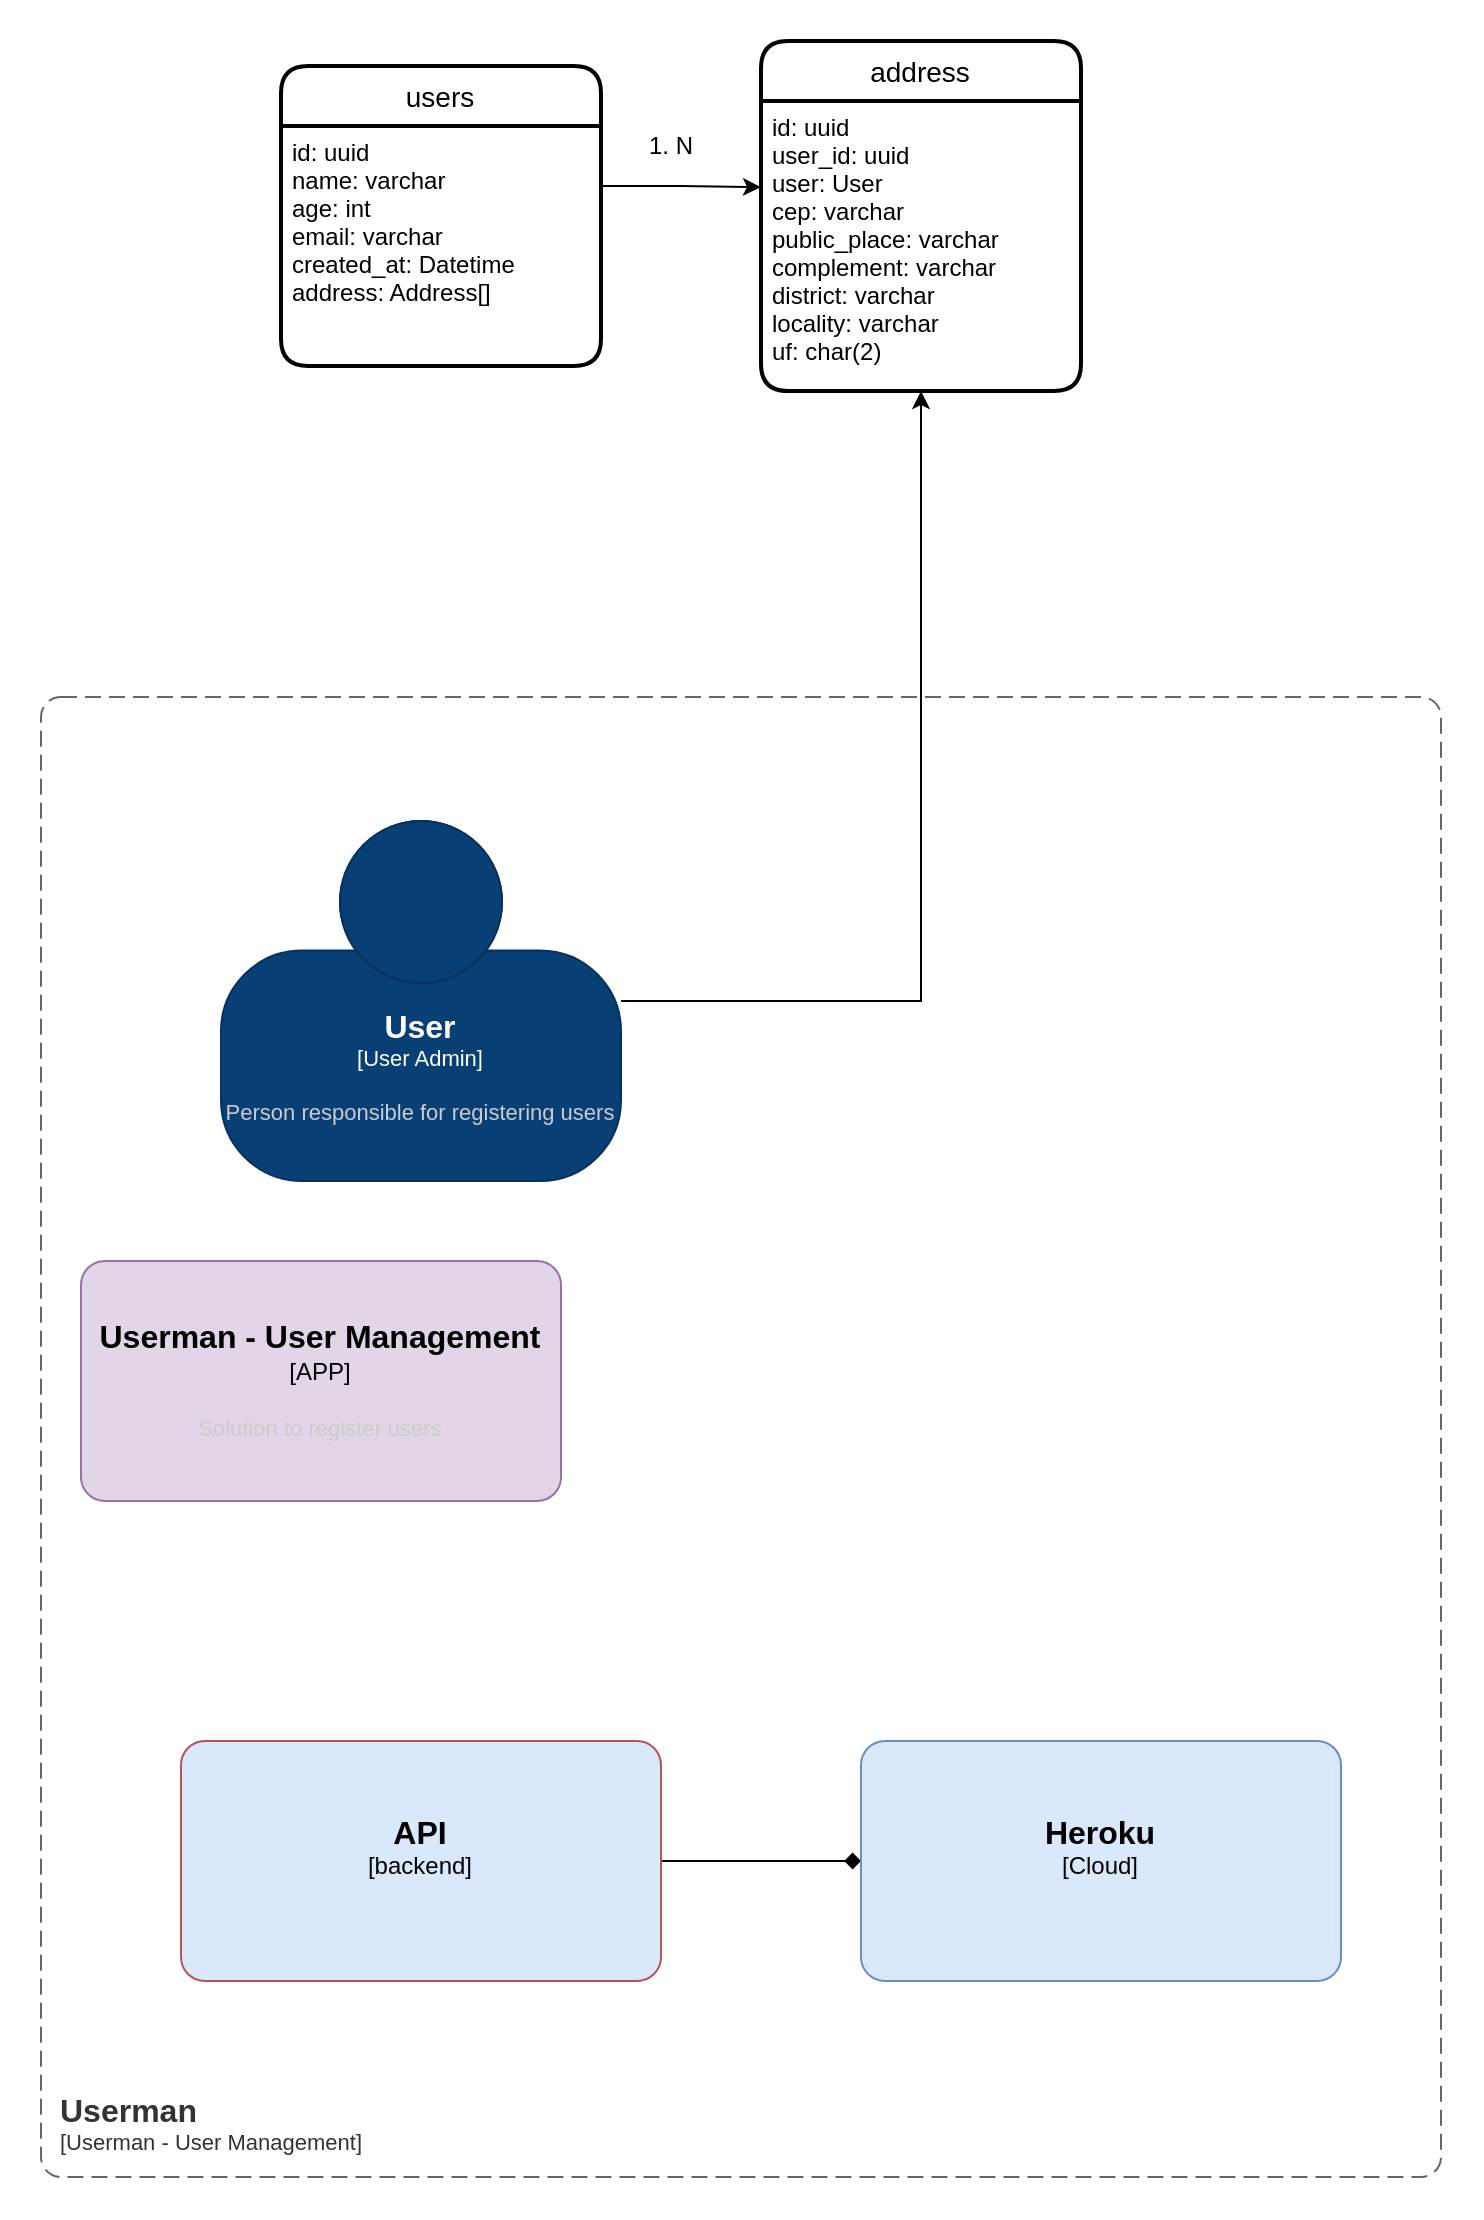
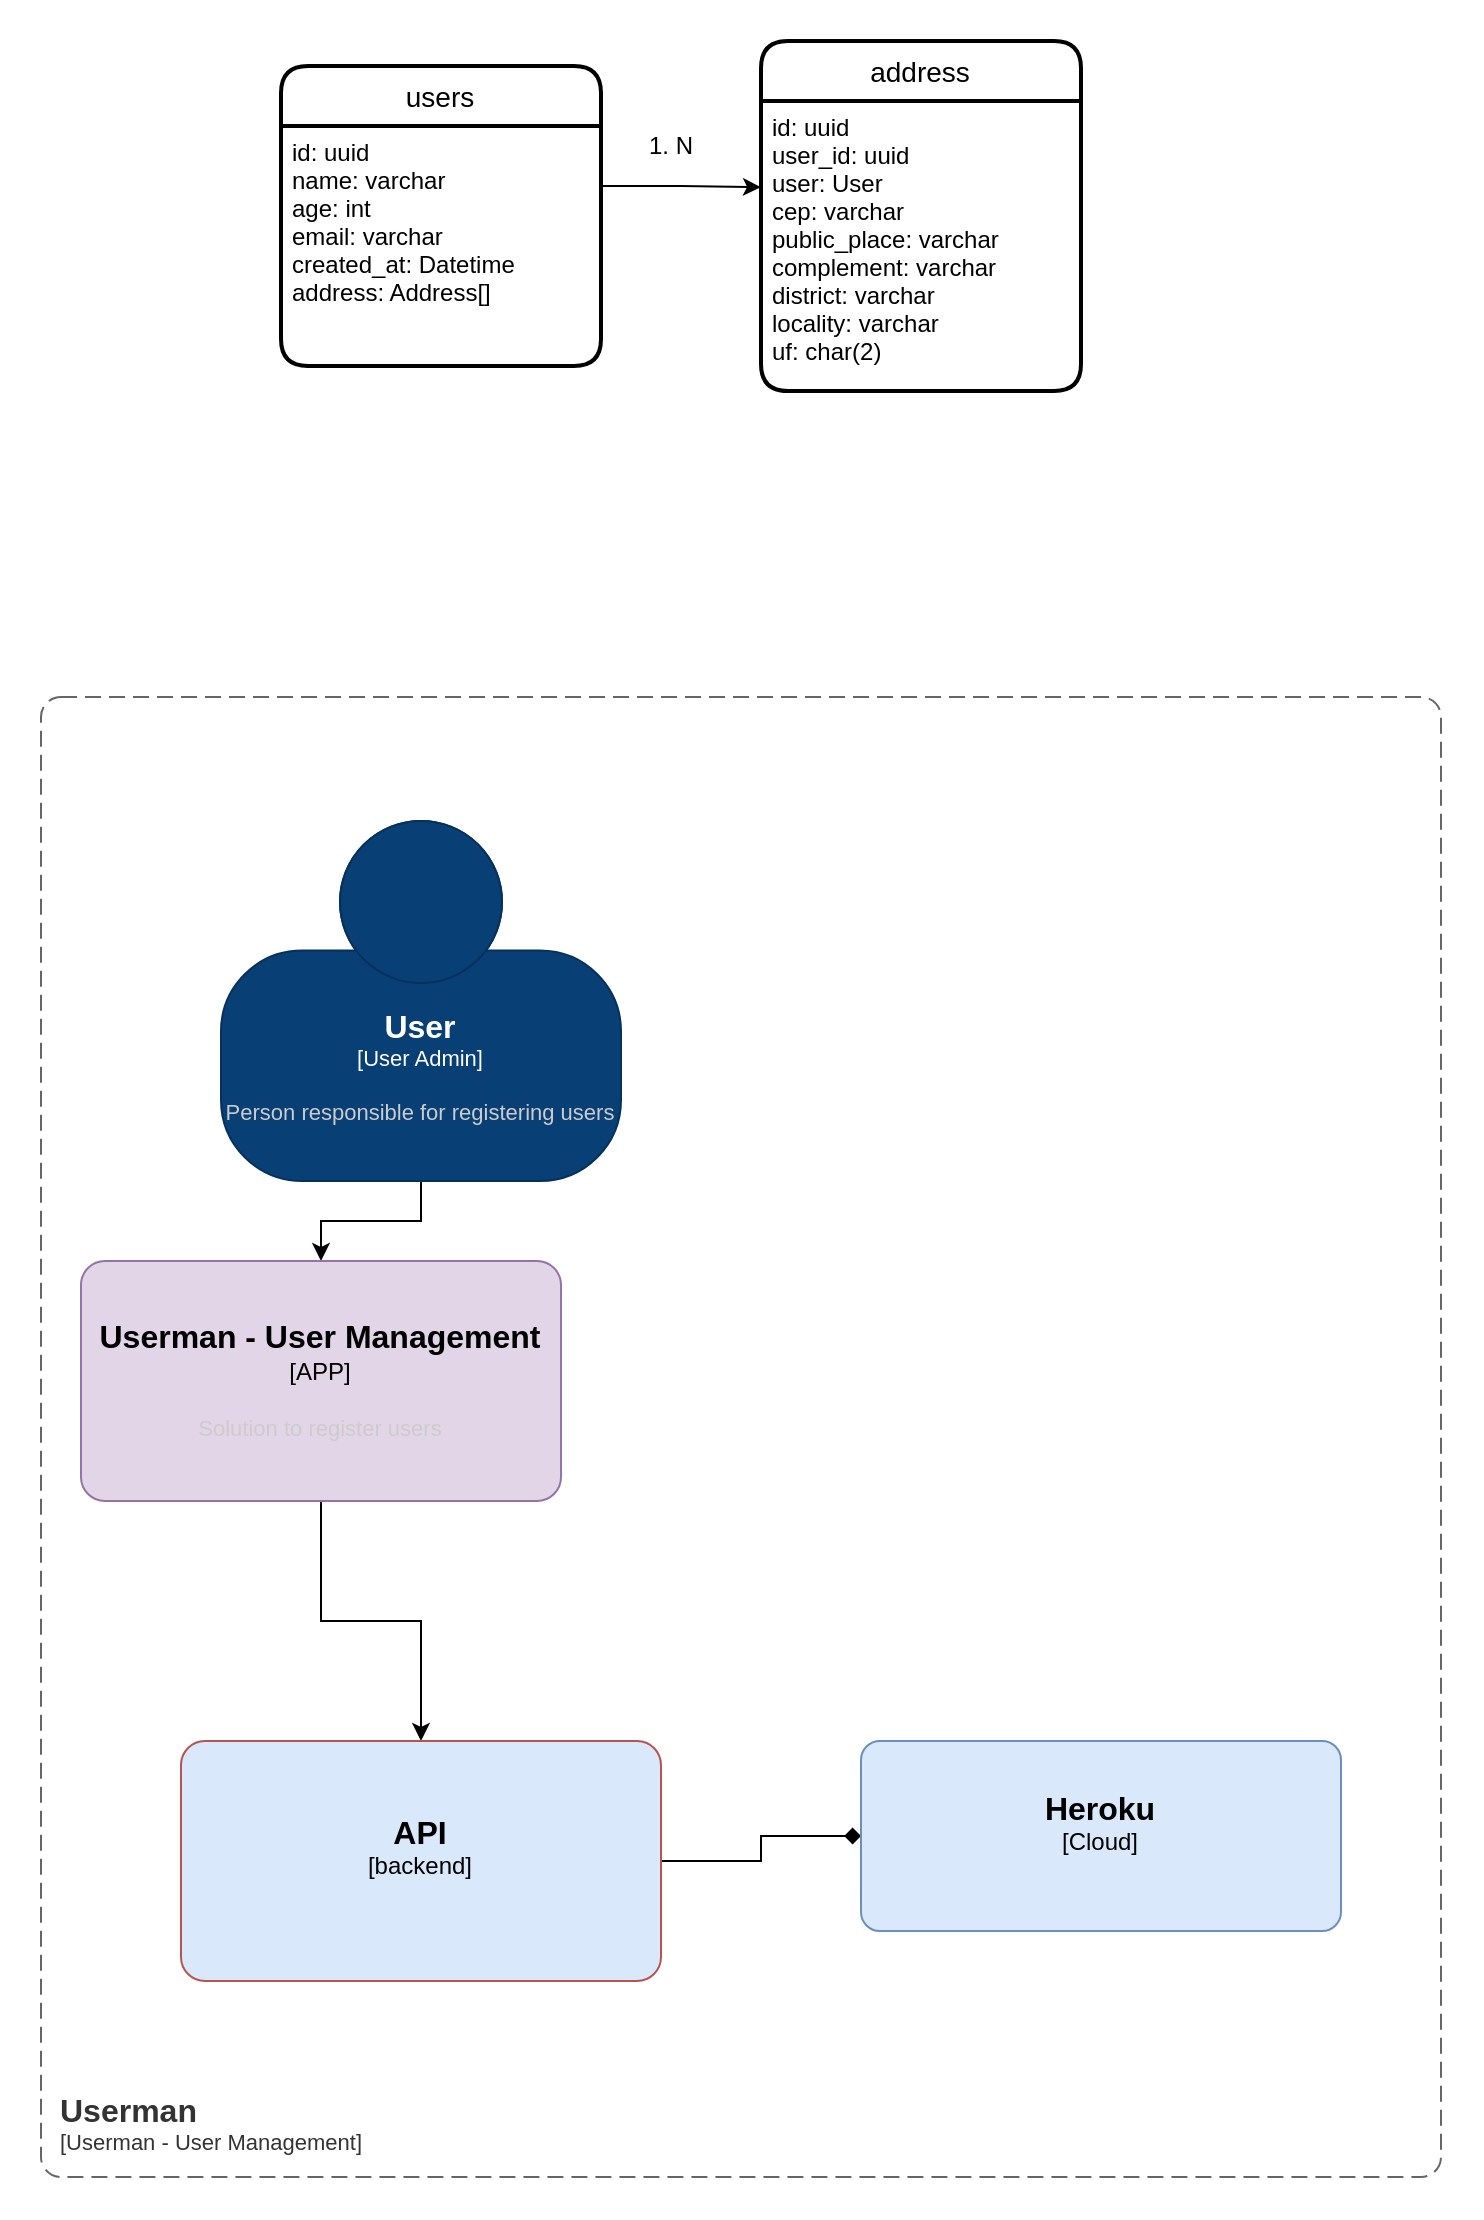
(921, 853) -> (378, 1221)
none -> (364, 1621)
(1101, 1861) -> (1101, 1836)
